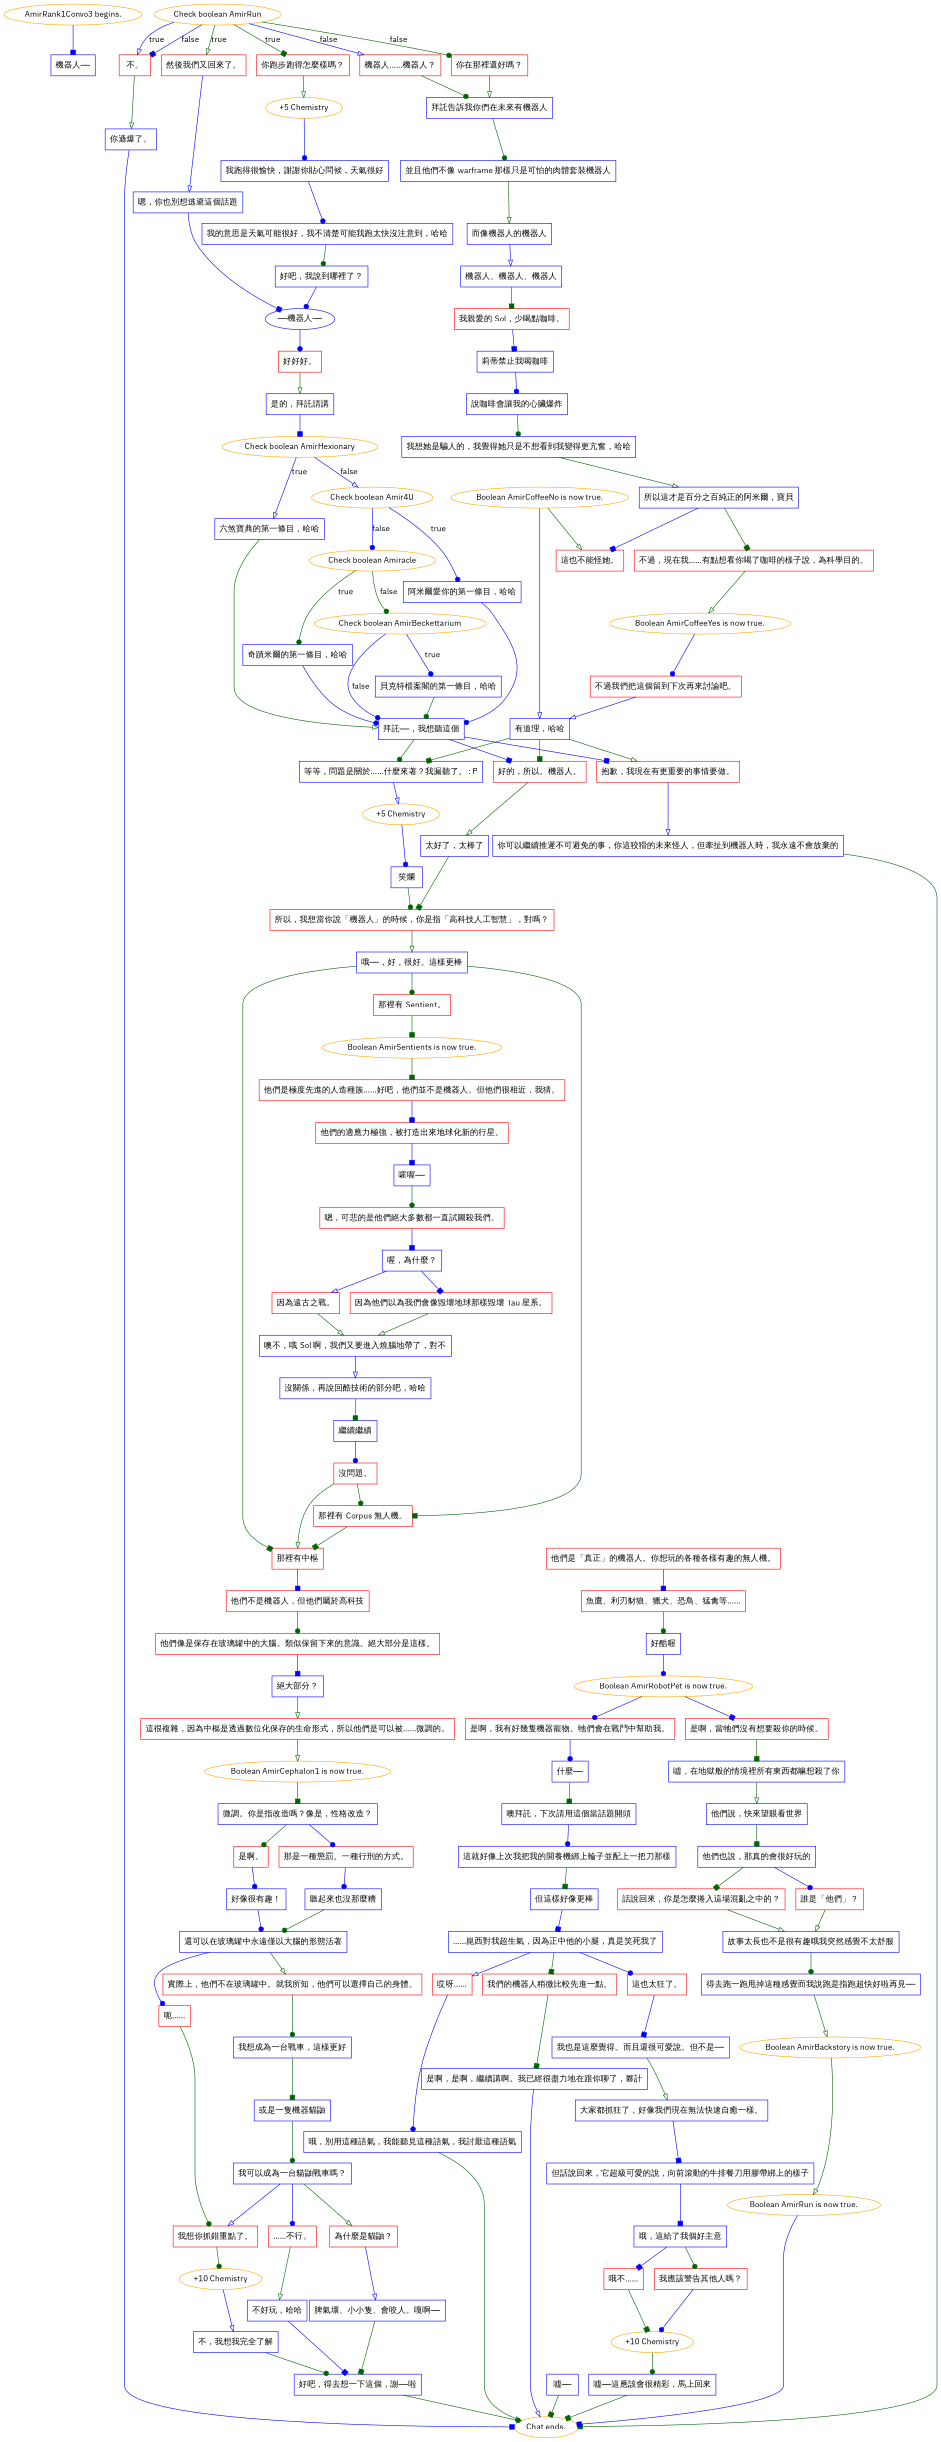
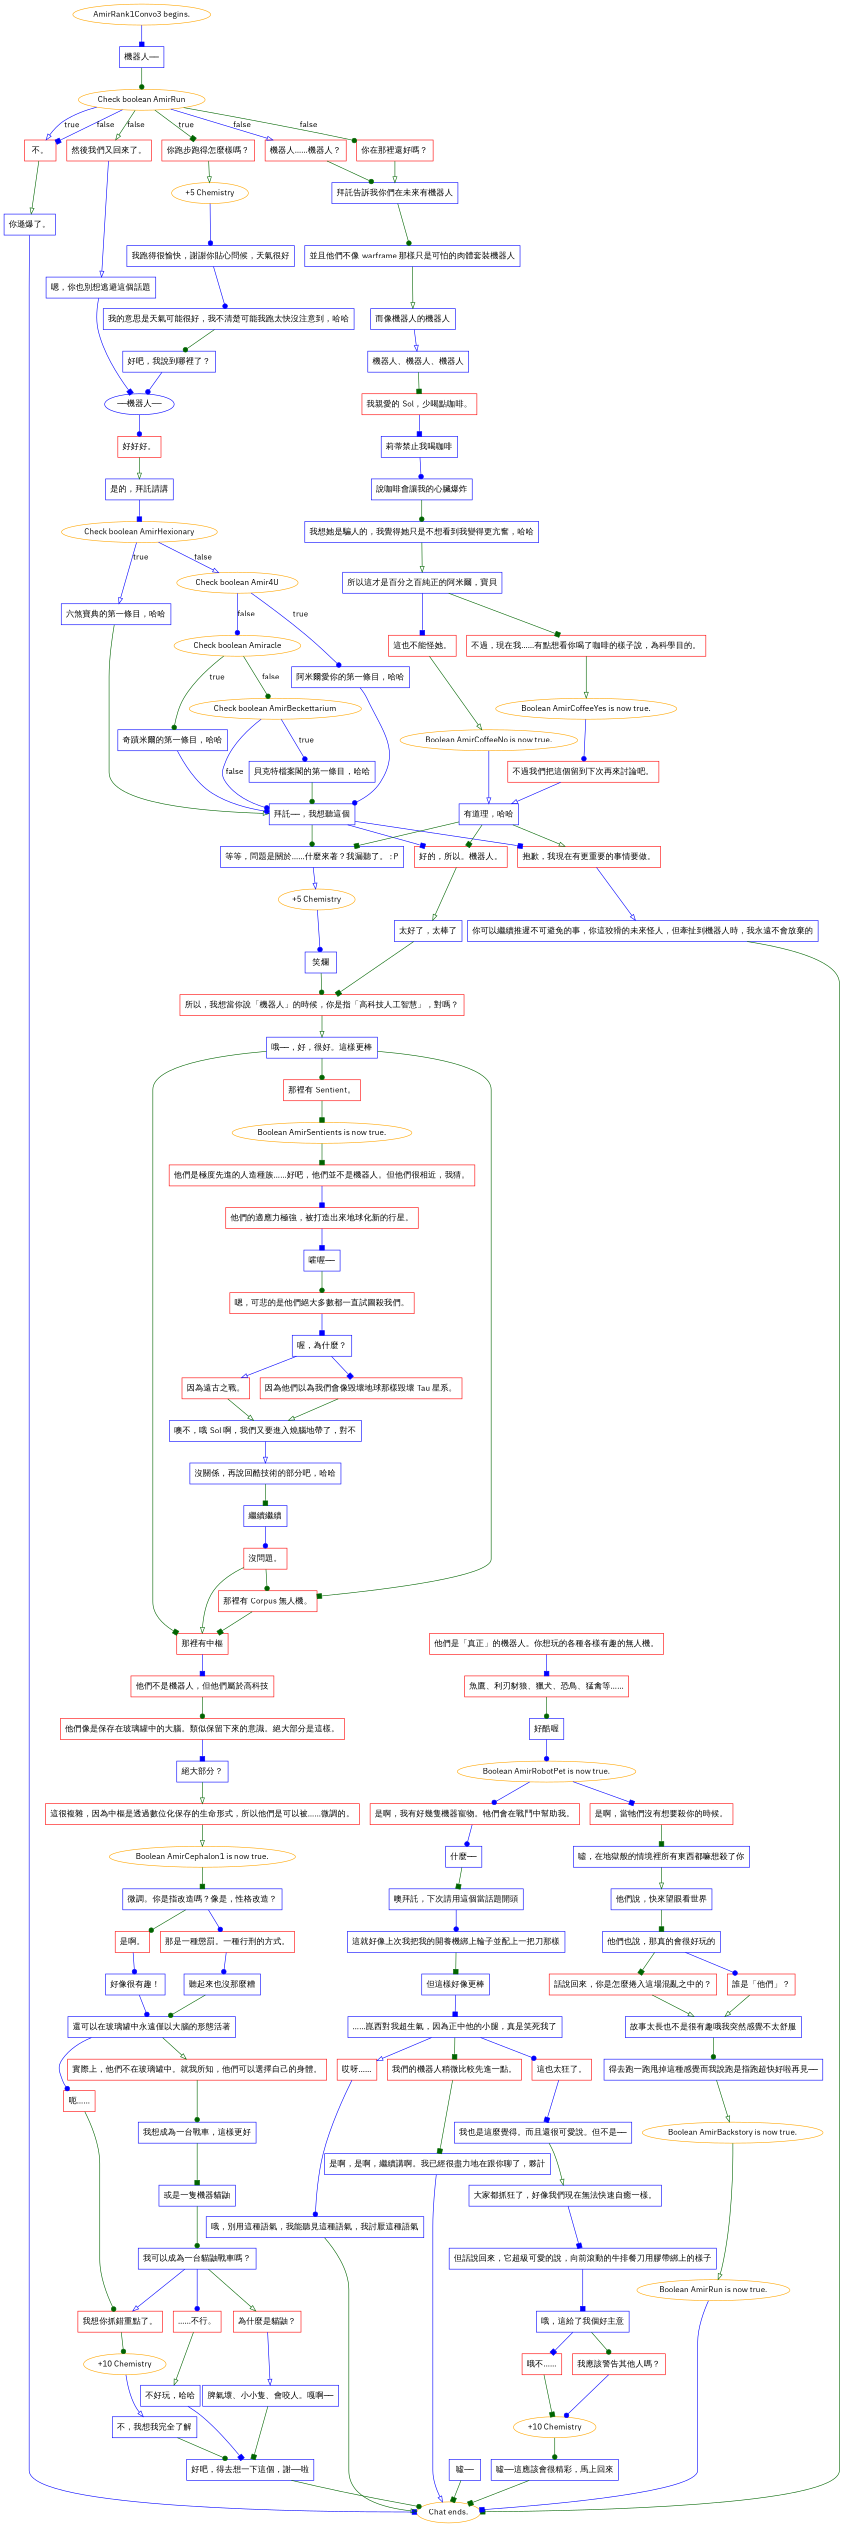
(219, 40) -> (136, 125)
none -> (142, 76)
(563, 527) -> (454, 691)
